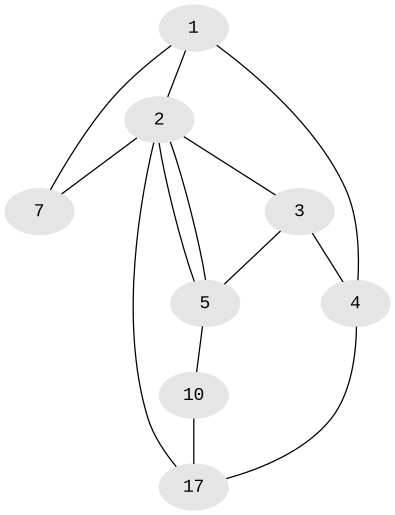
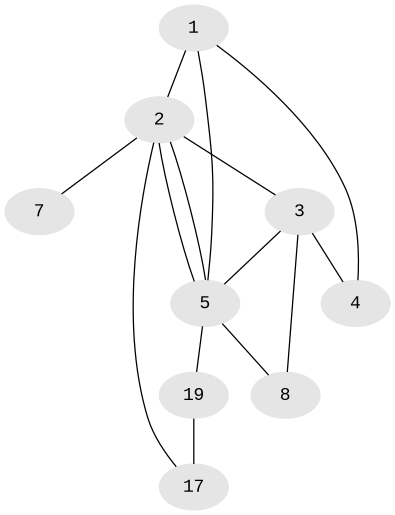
(102, 110) -> (212, 165)
(194, 395) -> (194, 395)
none -> (286, 395)
(323, 428) -> none
